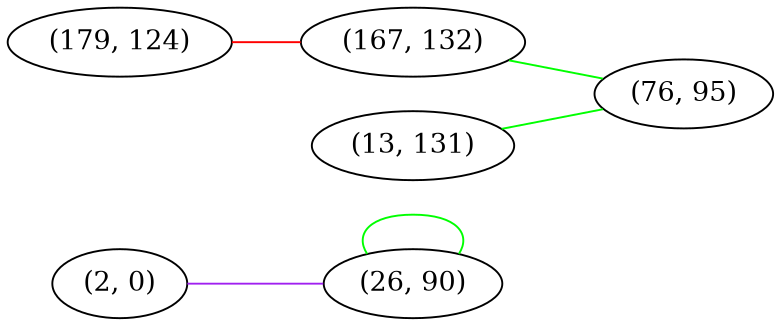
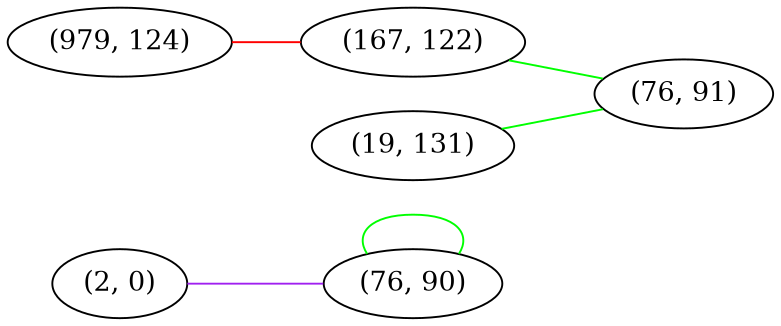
(120, 42) -> (120, 42)
(413, 42) -> (413, 42)
(684, 94) -> (684, 94)
(413, 146) -> (413, 146)
(413, 284) -> (413, 284)
